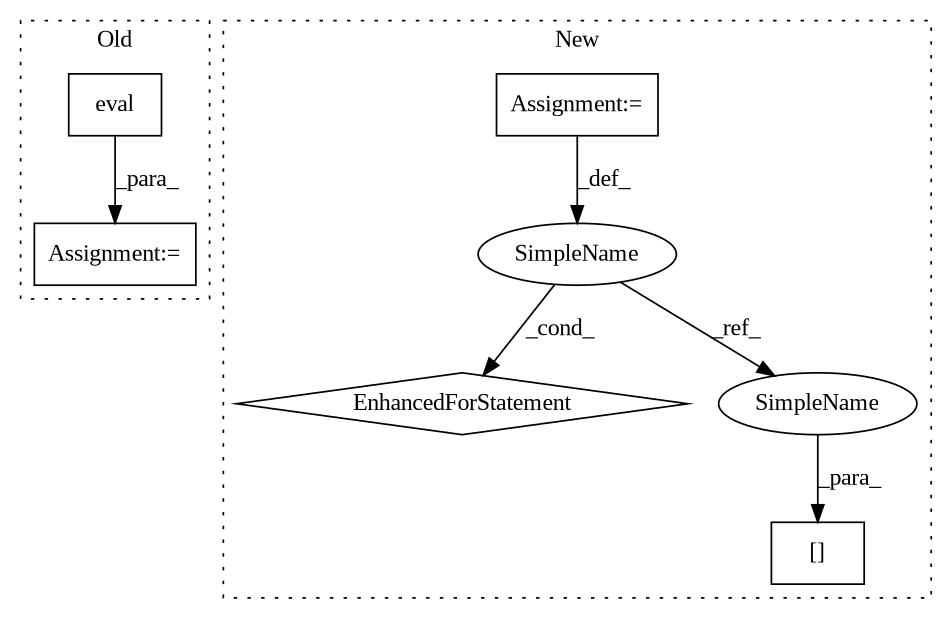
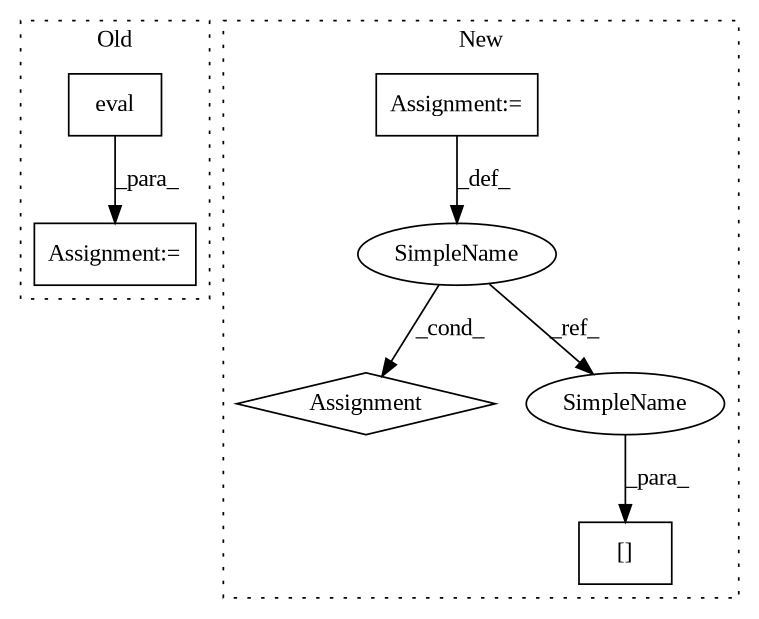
(462, 404) -> (366, 404)
